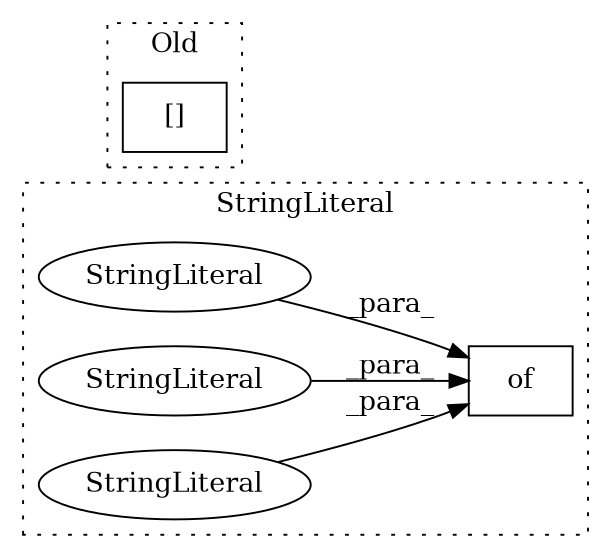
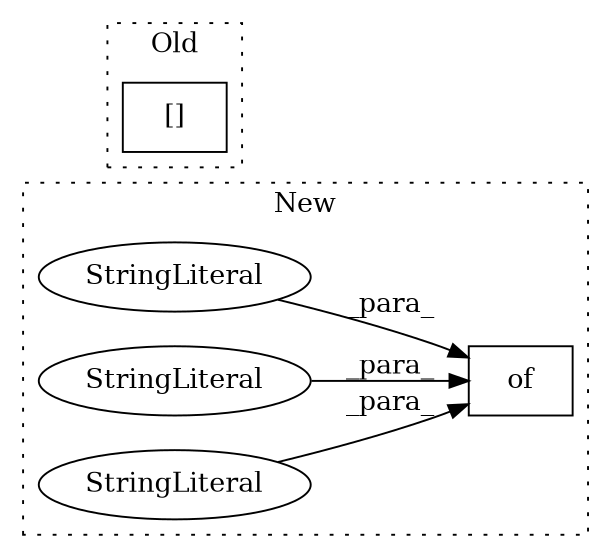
(306, 205) -> (306, 205)
